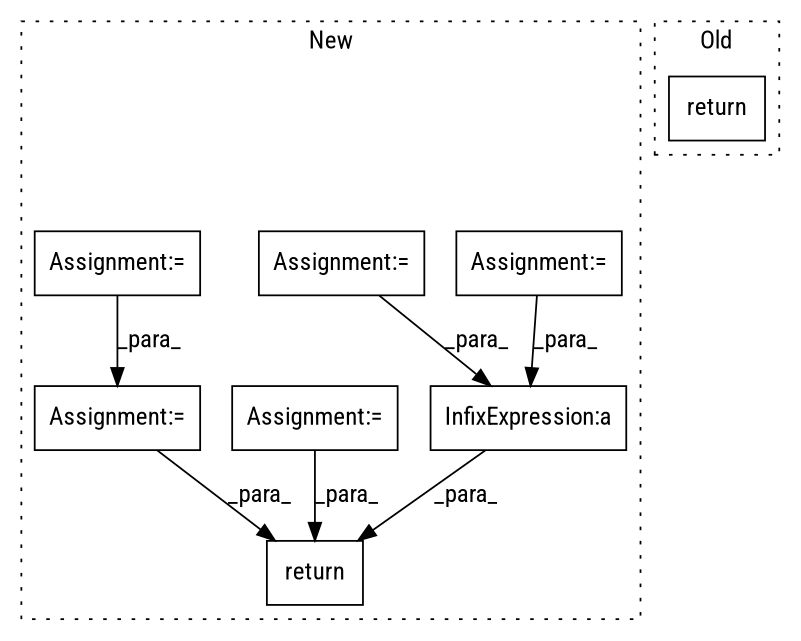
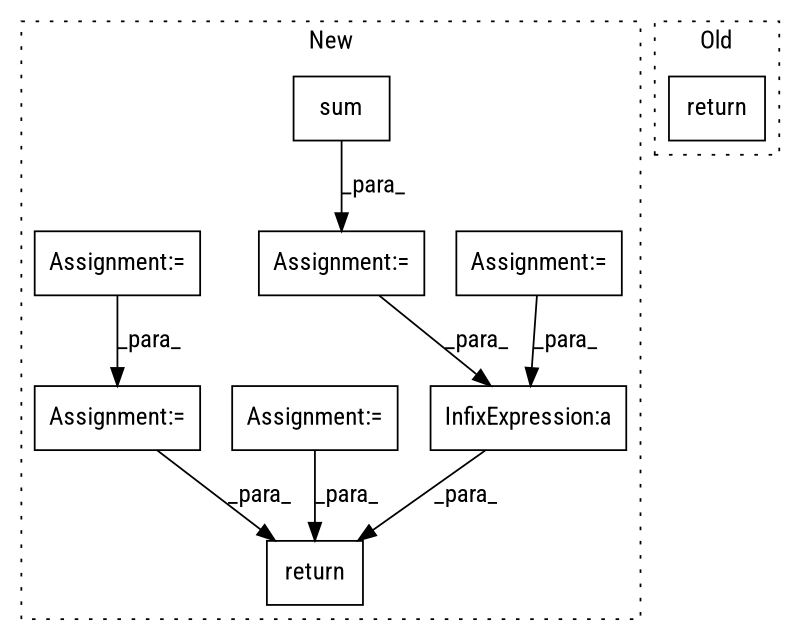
none -> (342, 109)
